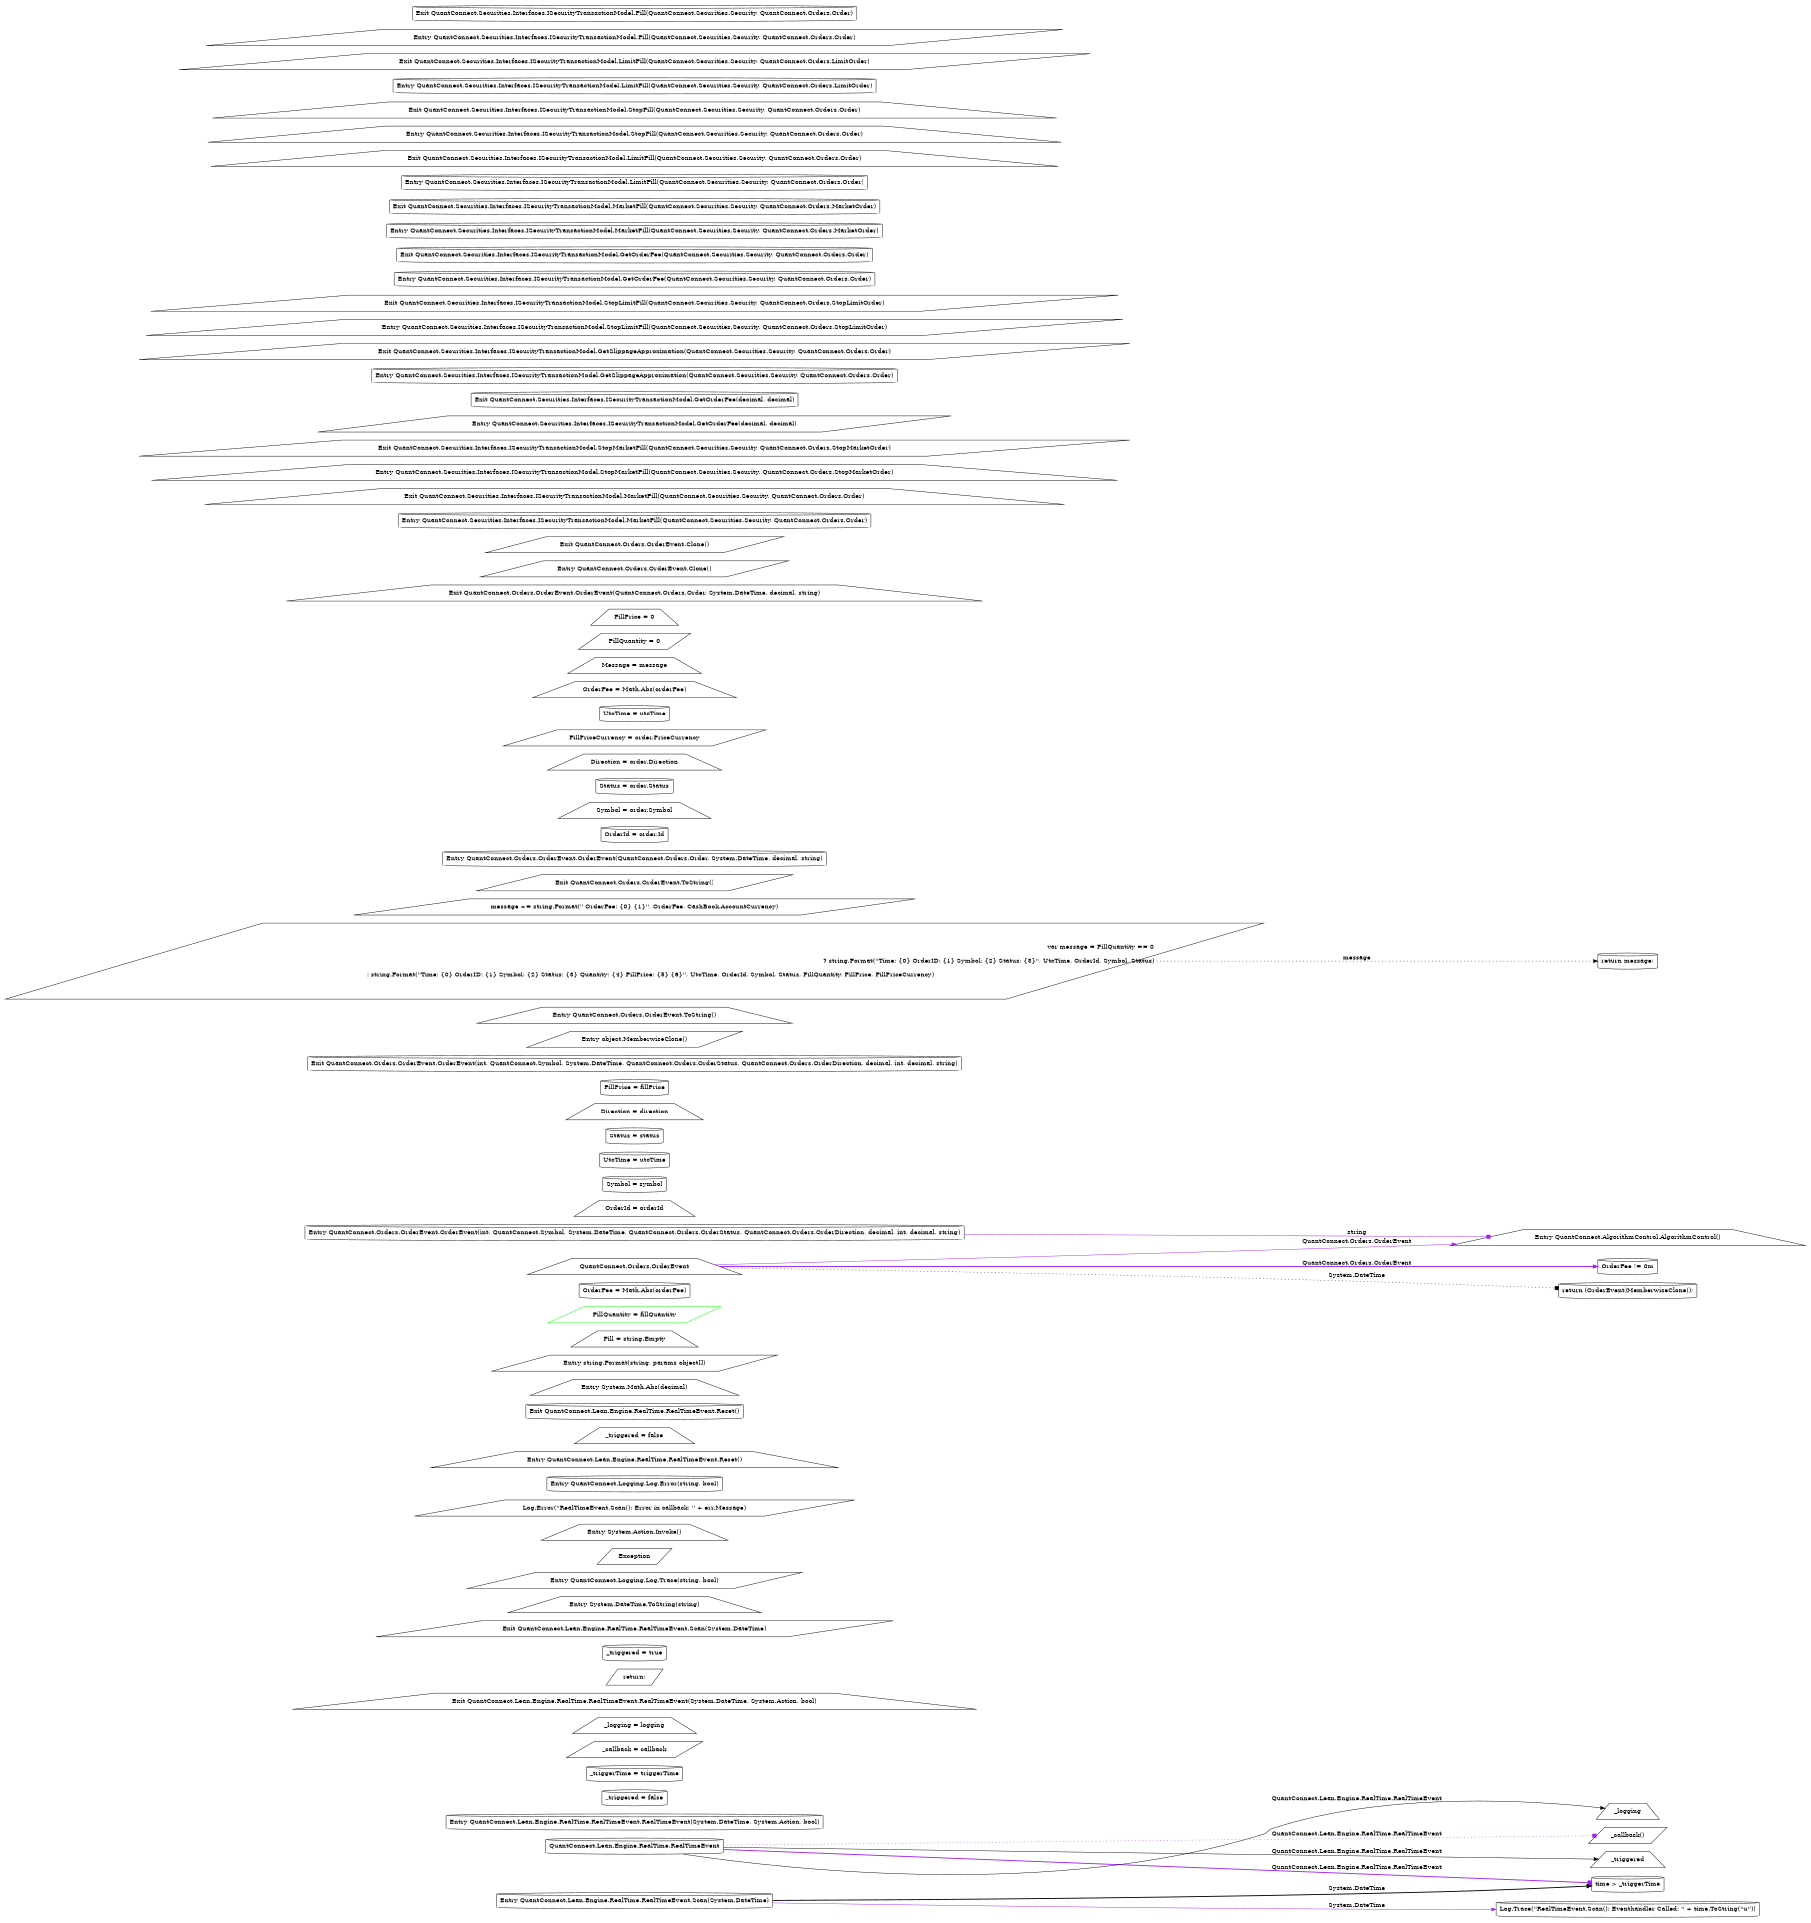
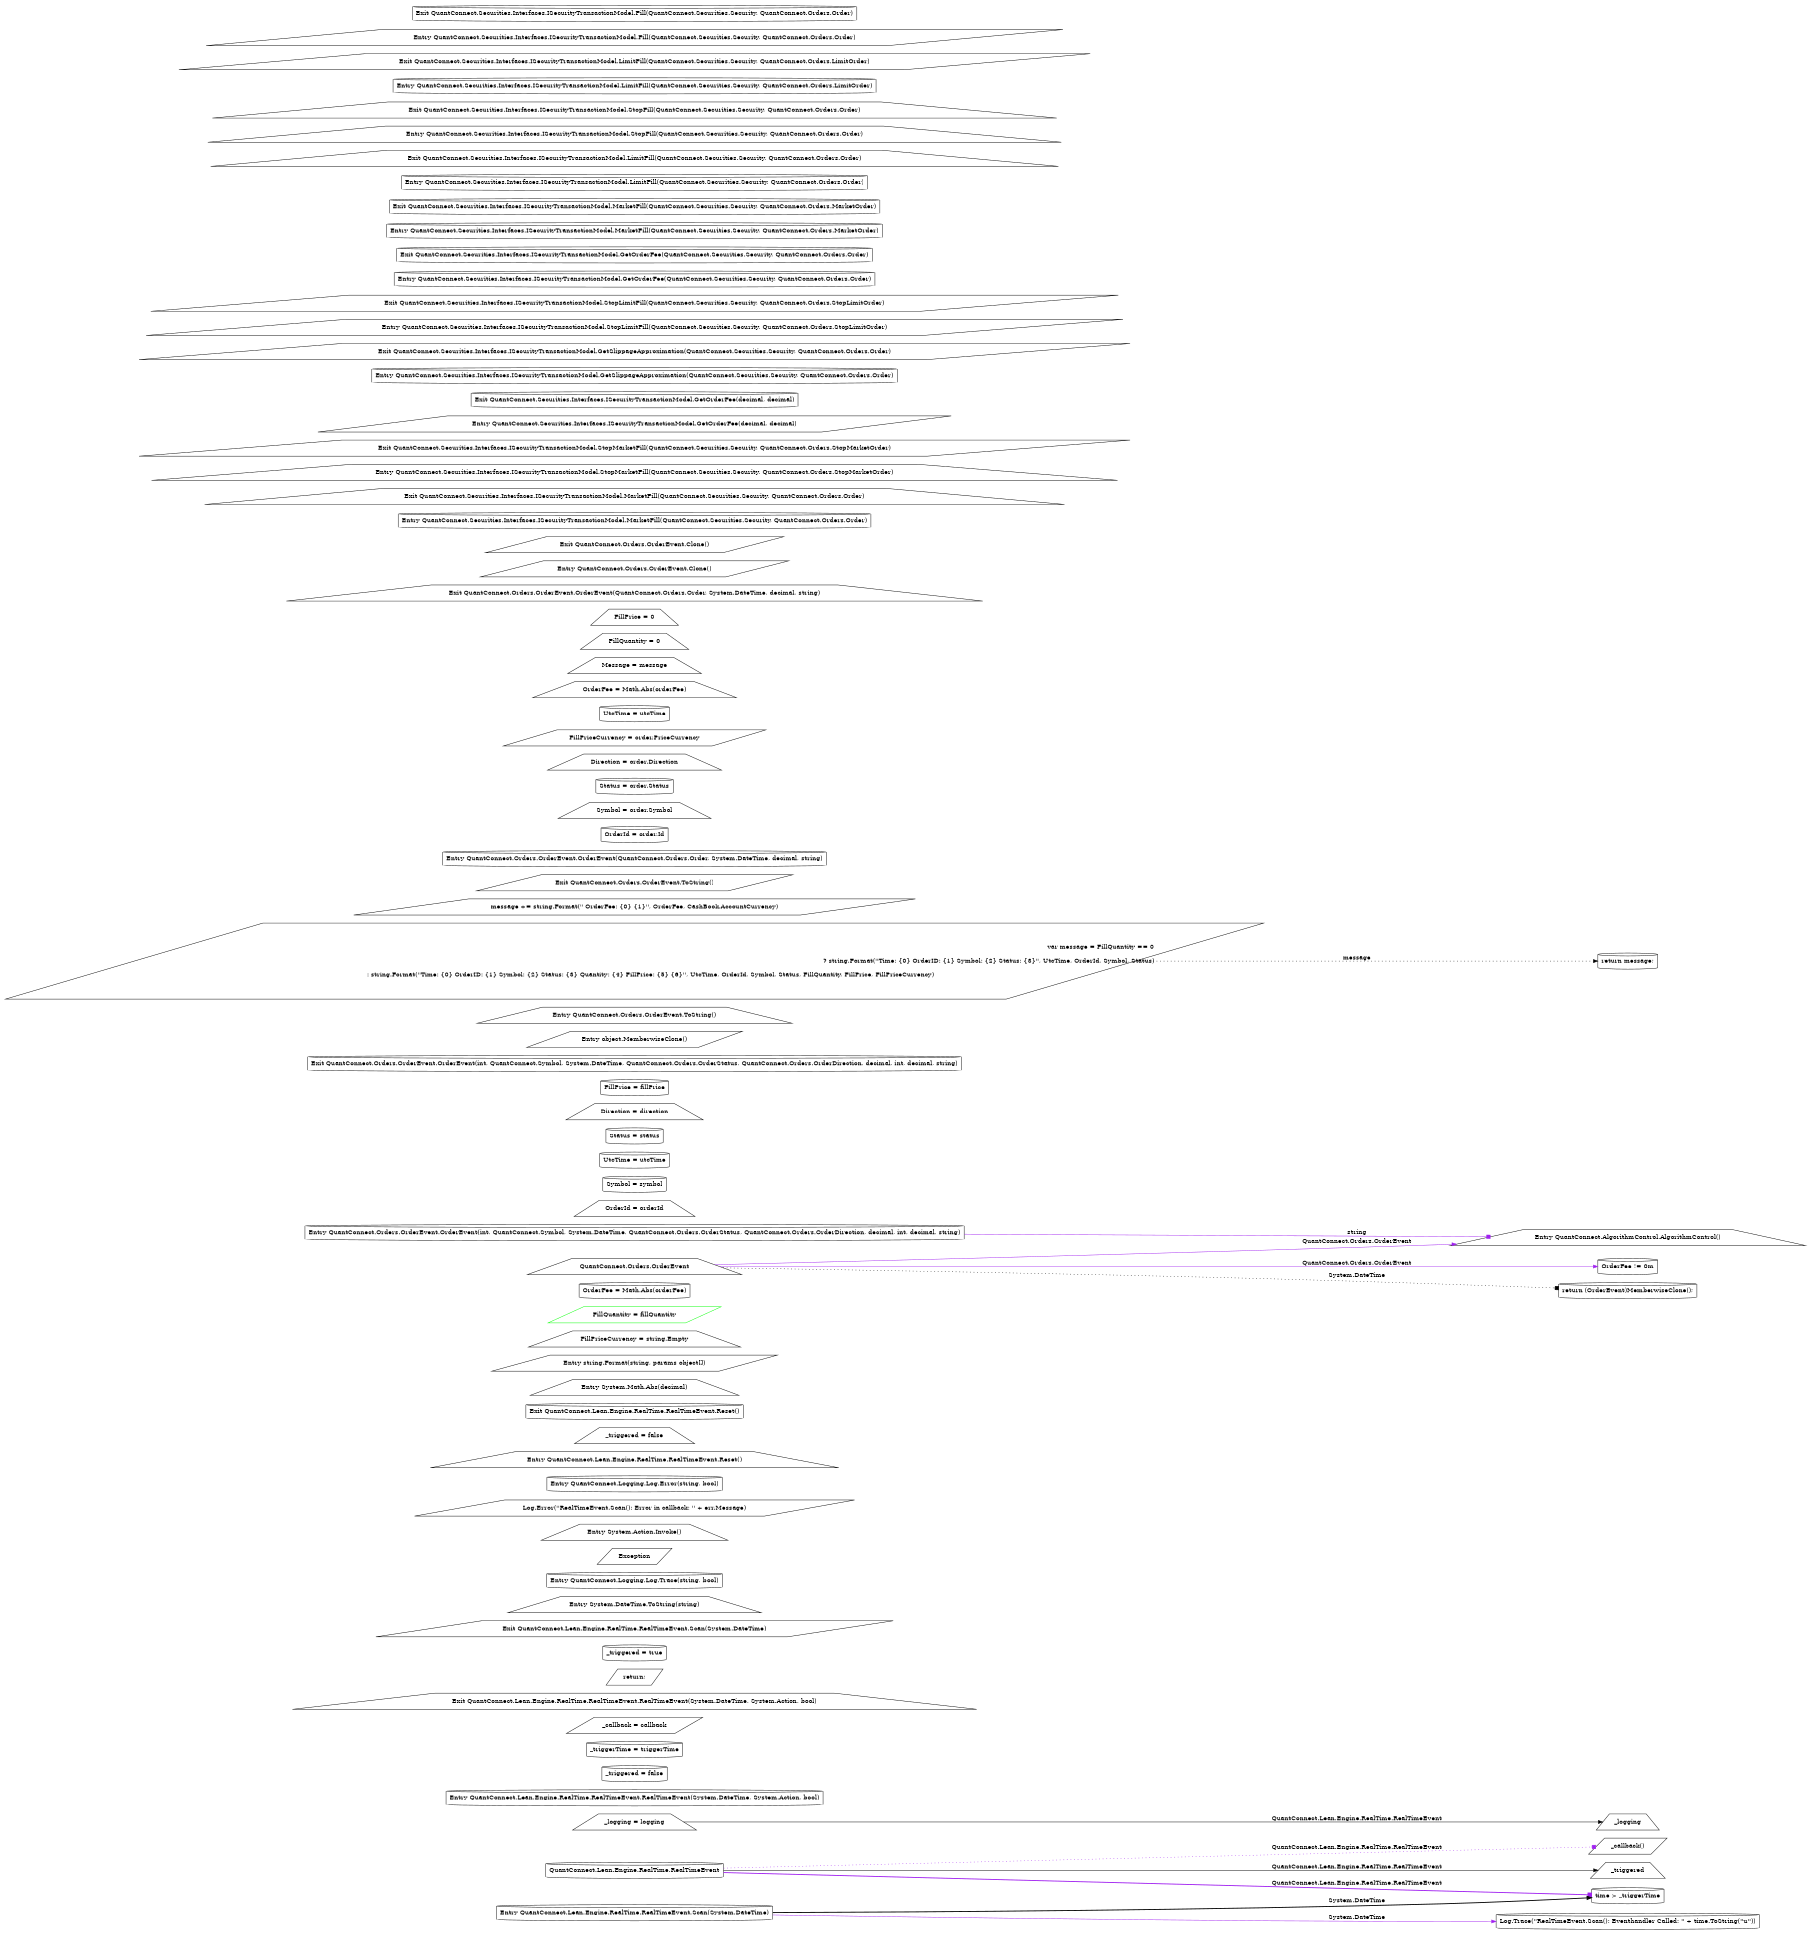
(635, 641) -> (635, 641)
(1156, 1267) -> (1156, 1267)
(635, 1339) -> (635, 1339)
(635, 1580) -> (635, 1580)
(1145, 1860) -> (1141, 1822)
